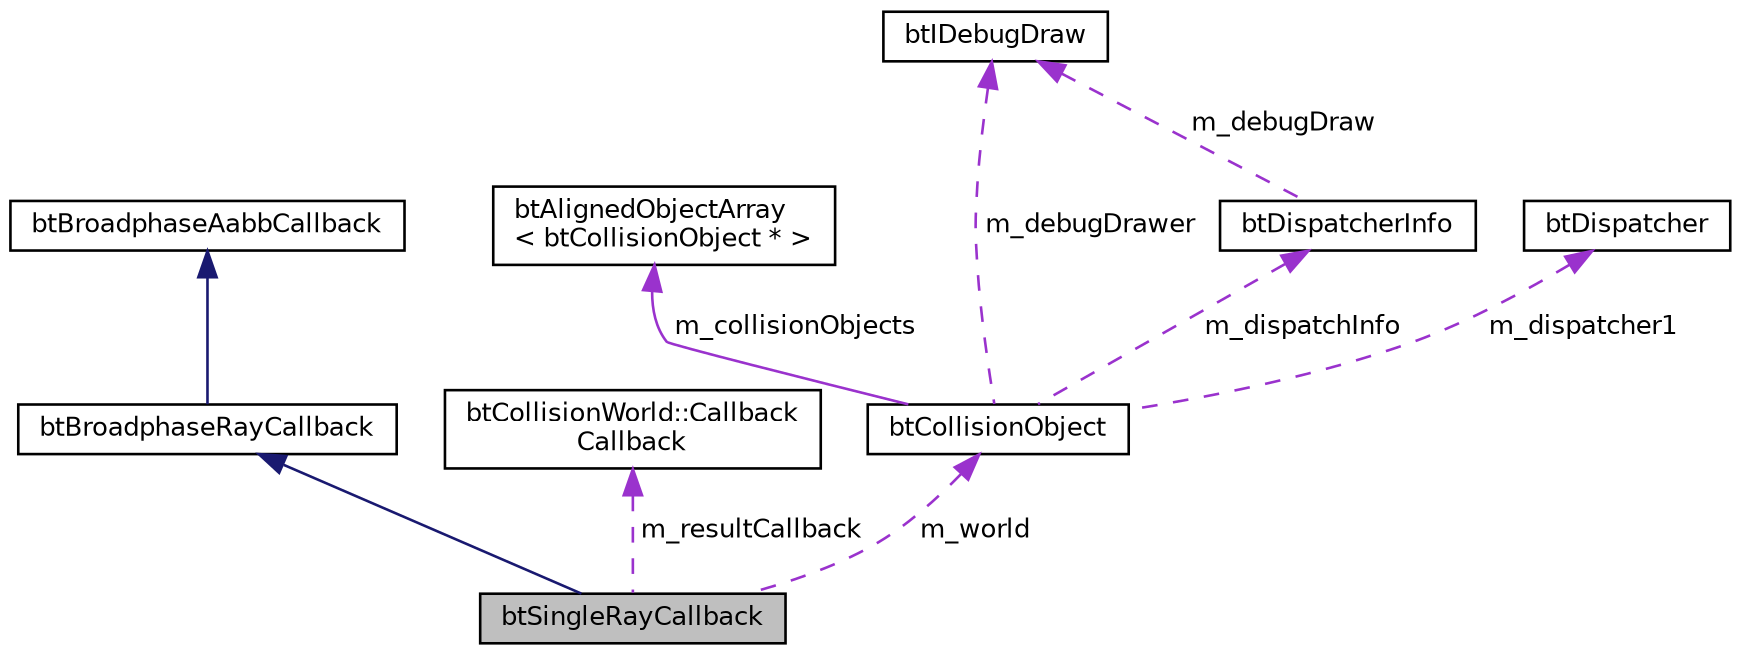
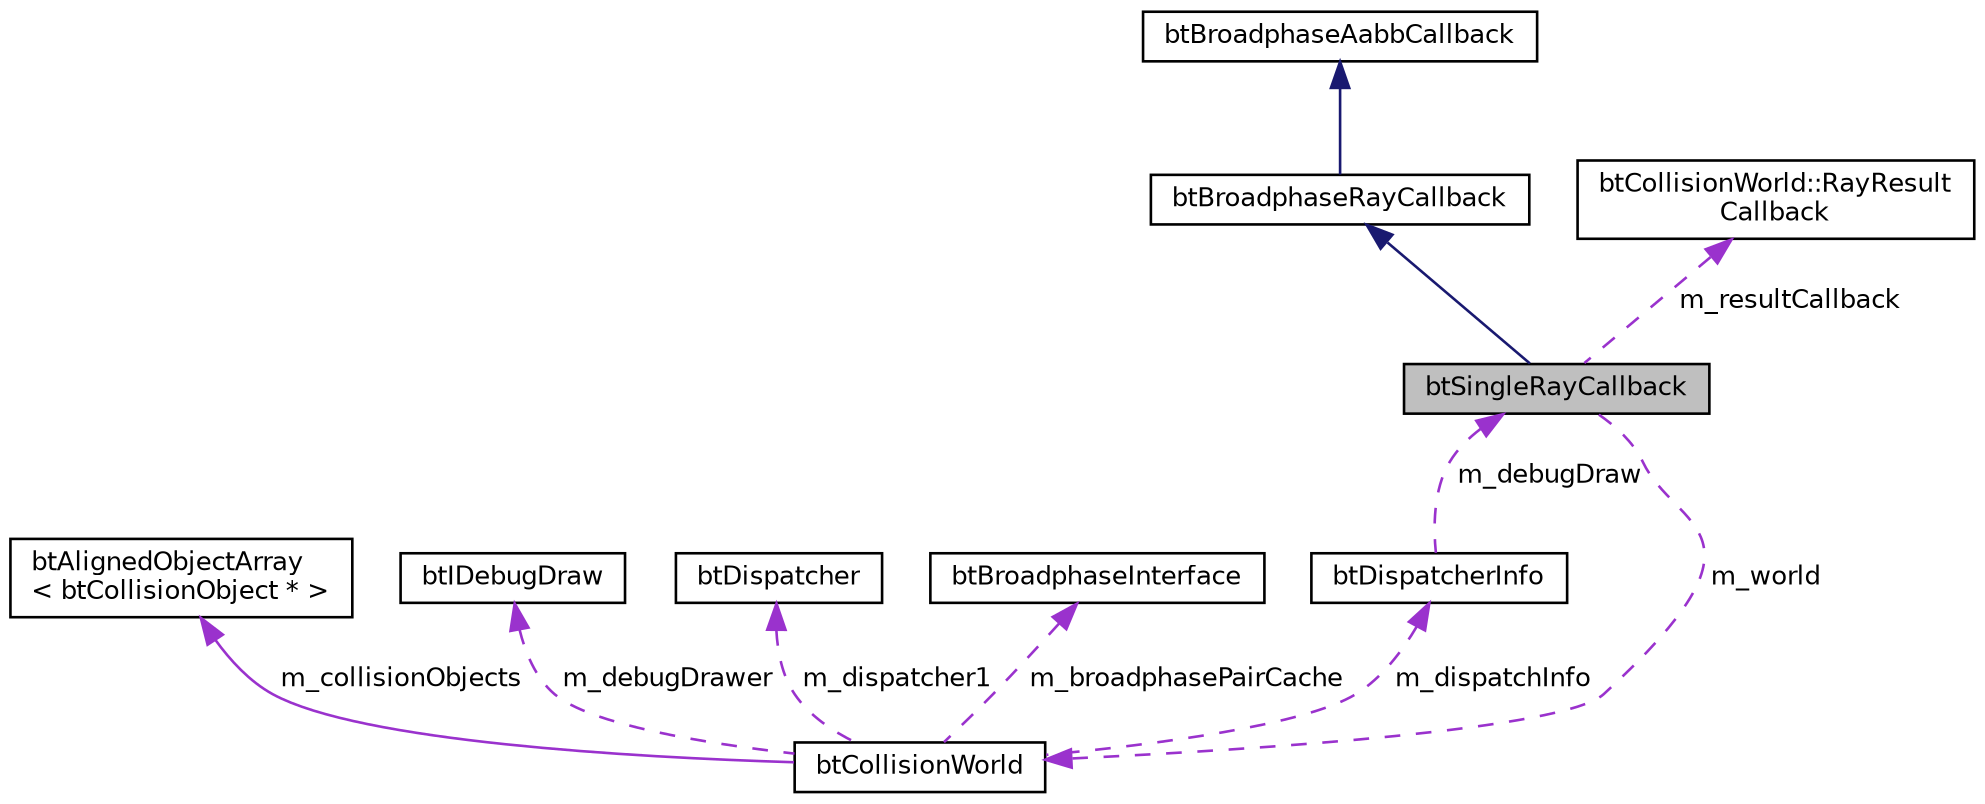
(1183, 137) -> (1440, 484)
(633, 429) -> (1776, 200)
(998, 429) -> (920, 767)
none -> (1097, 578)
